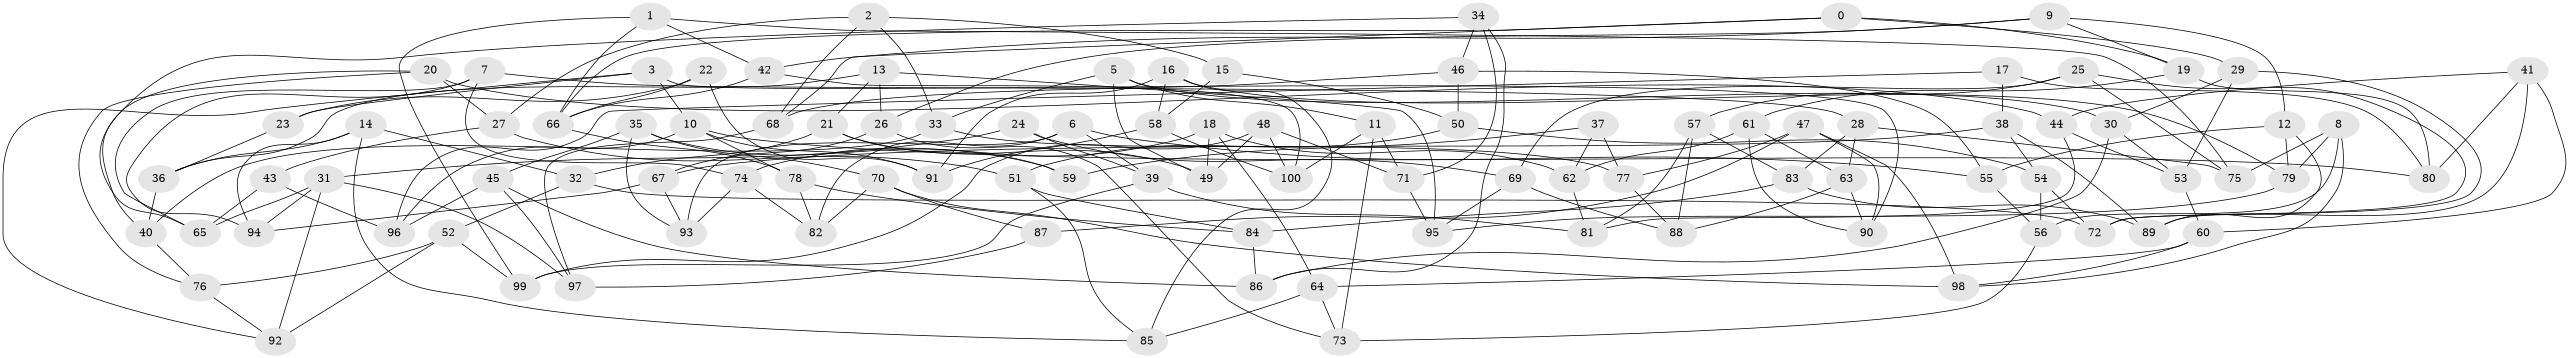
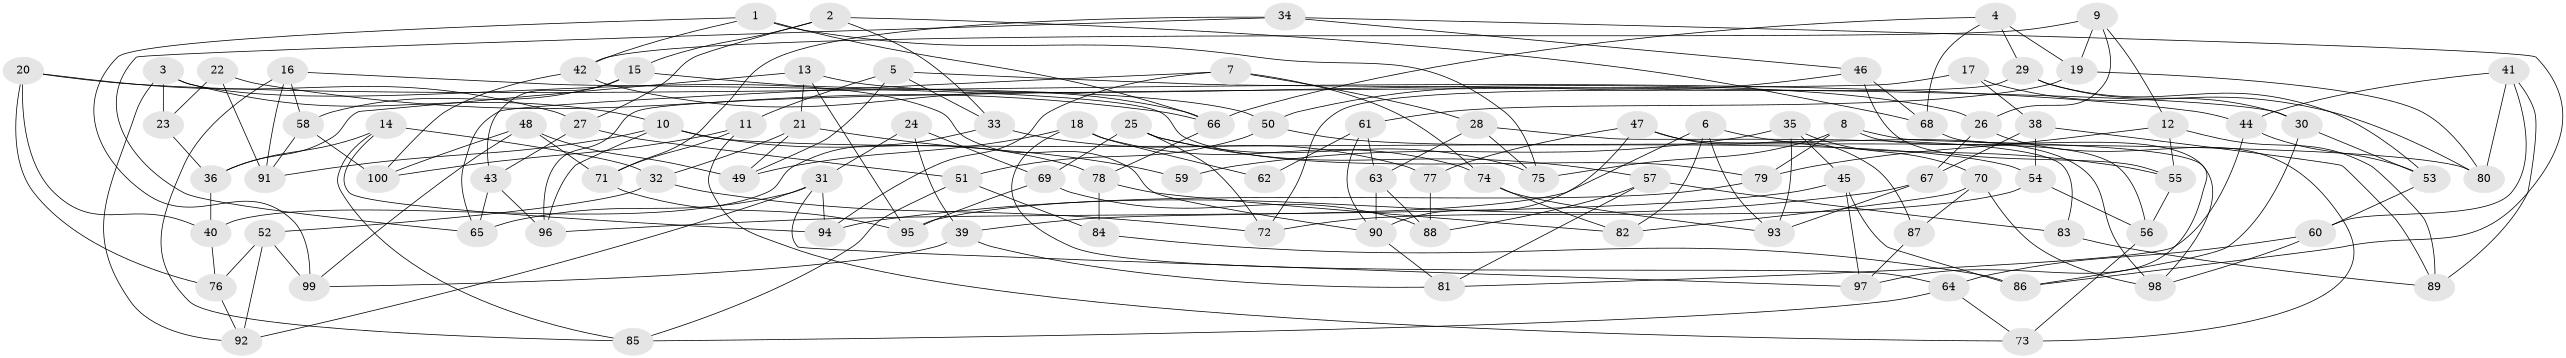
(1841, 17) -> (1996, 17)
none -> (528, 93)
(1598, 125) -> none
(1579, 206) -> (1410, 260)
(1612, 207) -> none
